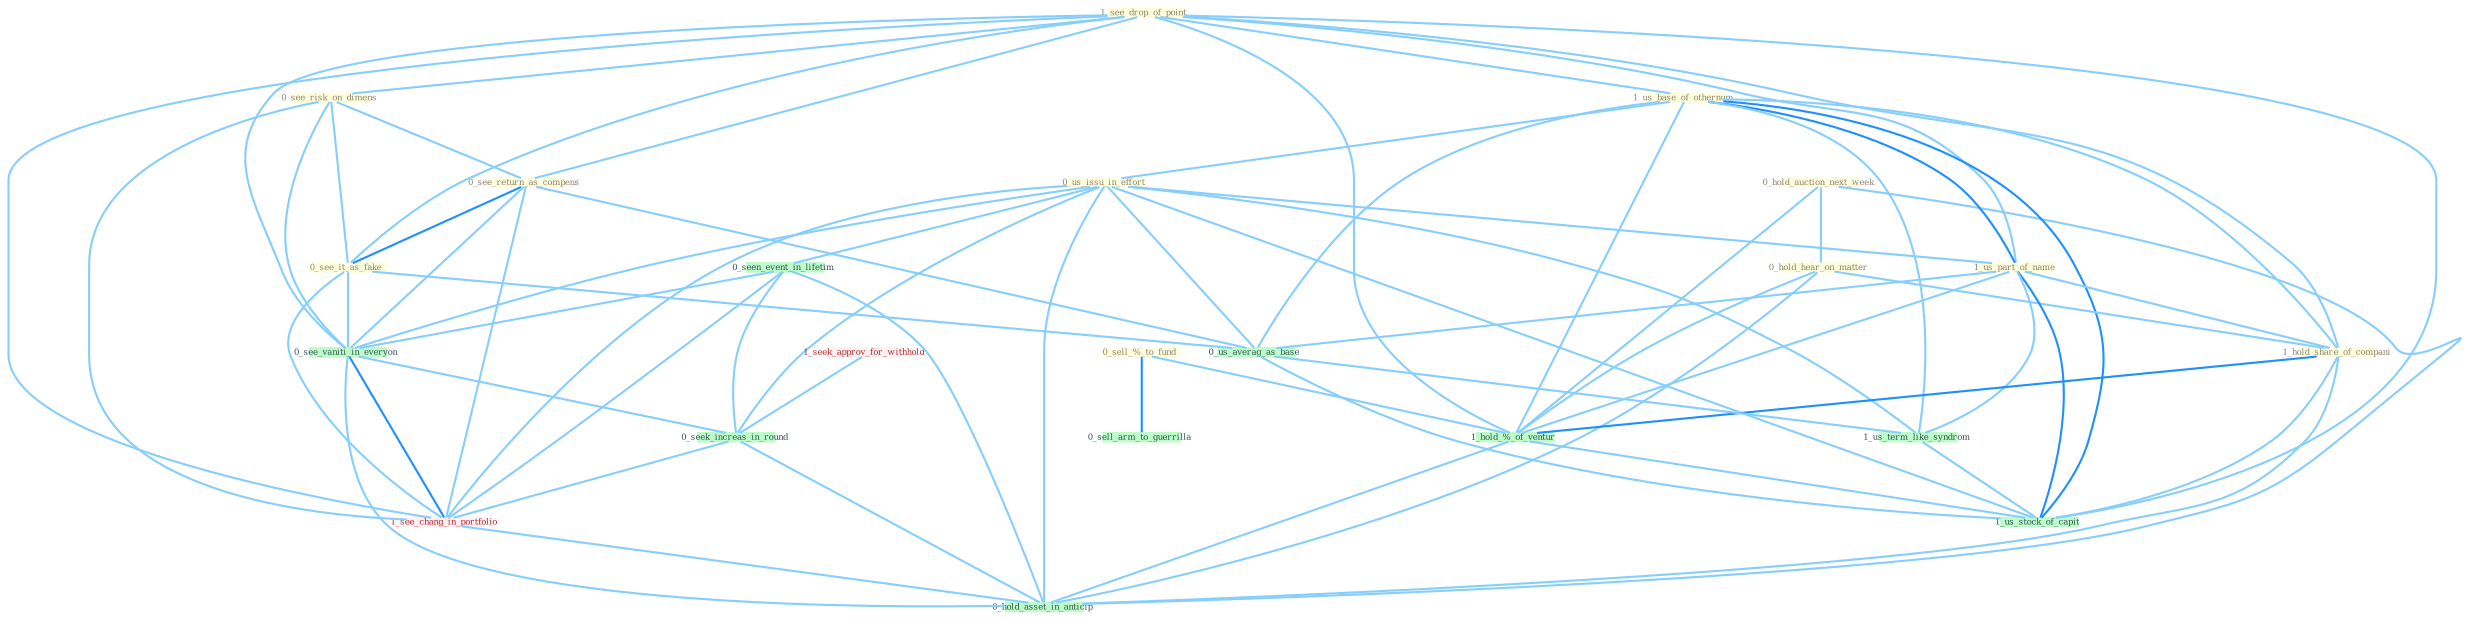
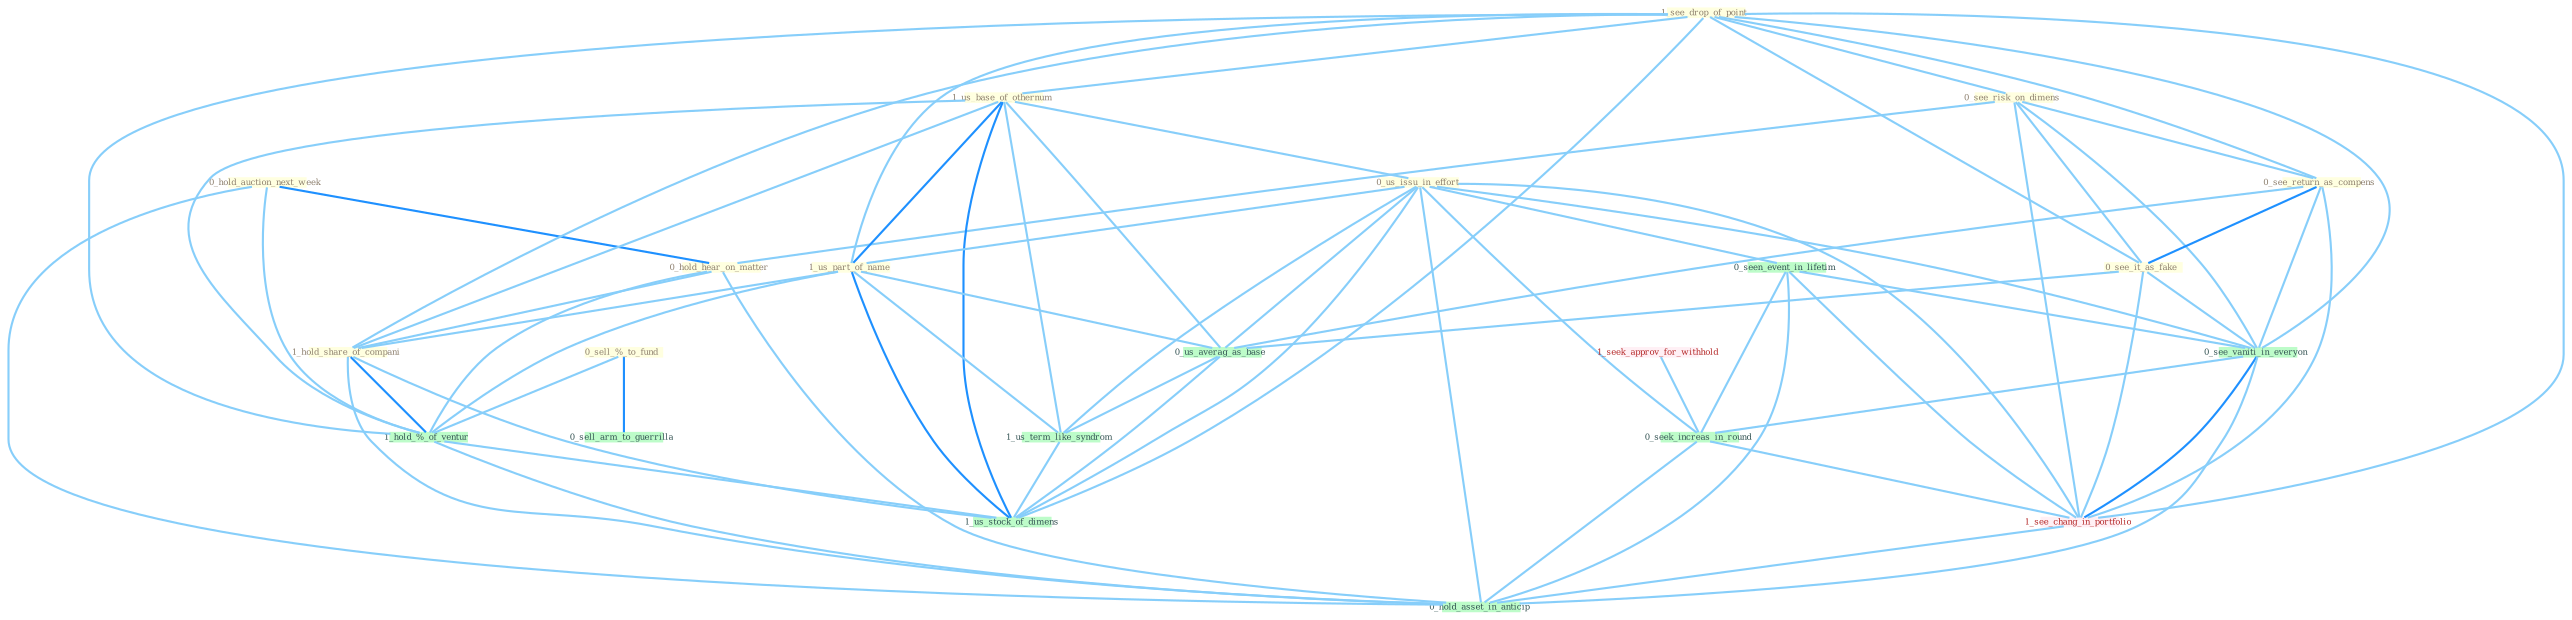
none -> (1334, 182)
(1821, 225) -> (494, 225)
(2039, 522) -> (1012, 522)
